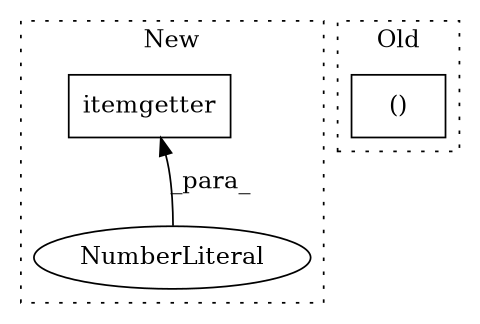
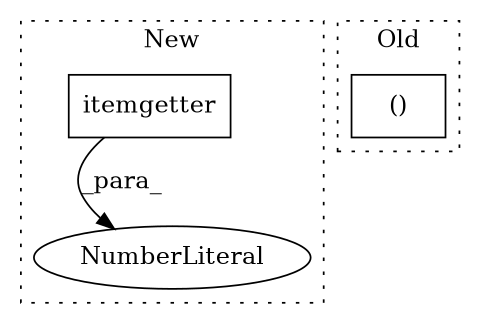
(171, 190) -> (78, 177)
